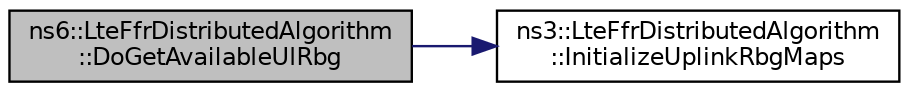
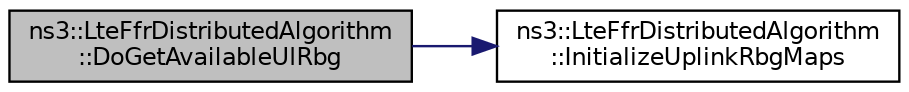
(211, 46) -> (211, 46)
